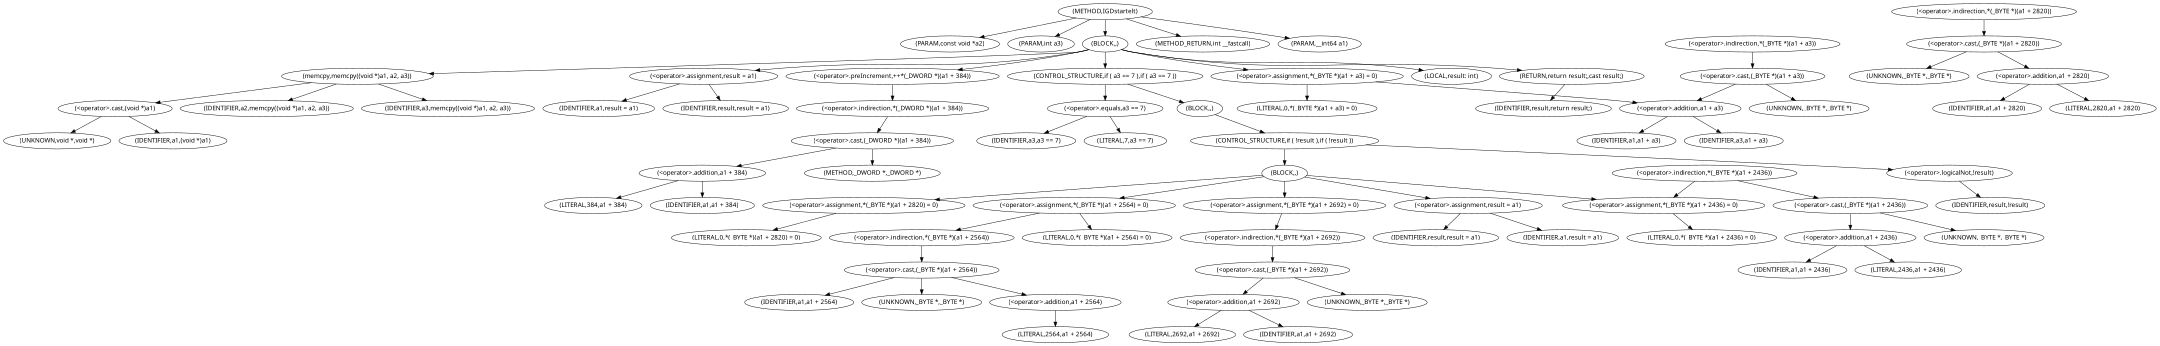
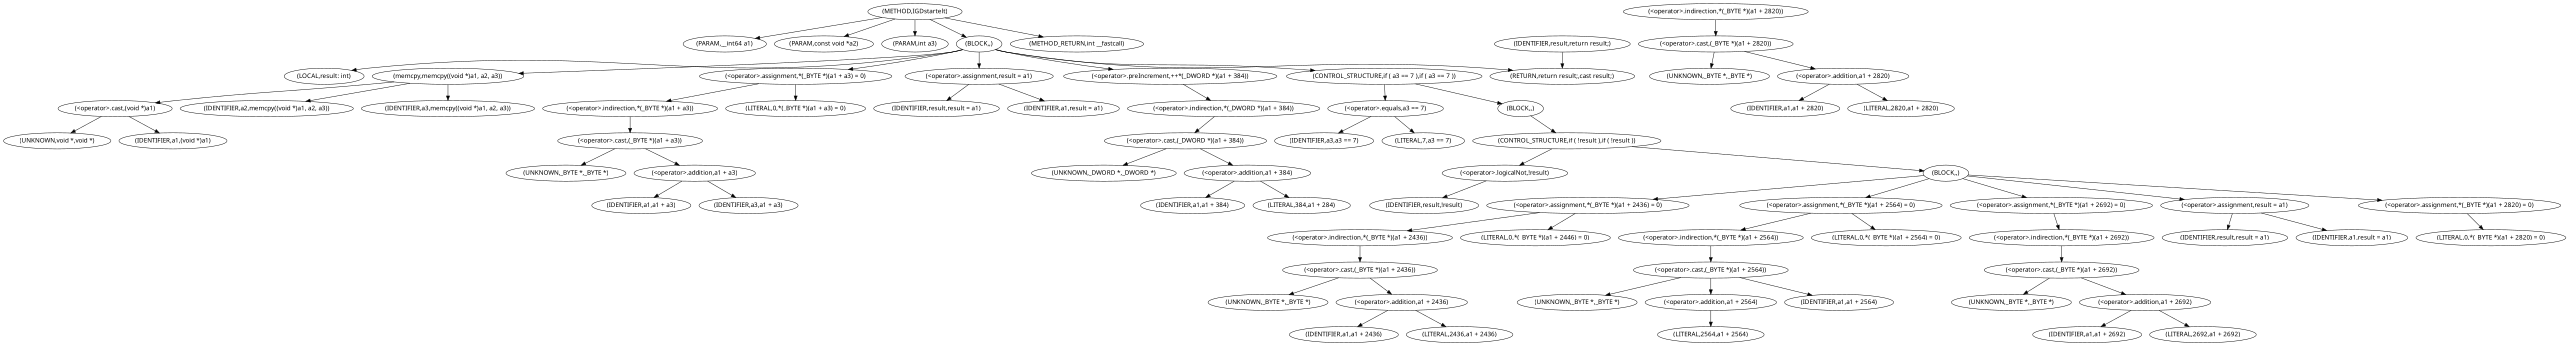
(1559, 91) -> (1562, 58)
(1504, 92) -> (715, 92)
(872, 173) -> (1104, 173)
(1686, 188) -> (1476, 221)
(593, 205) -> (1302, 205)
(1702, 238) -> (1535, 238)
